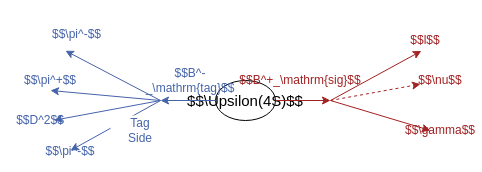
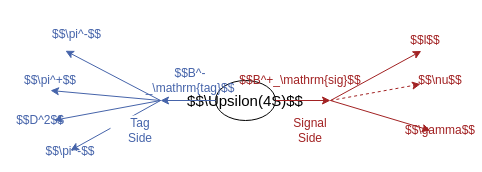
none -> (311, 131)
